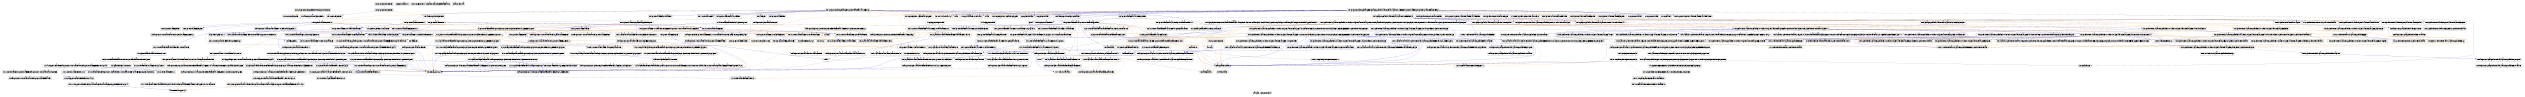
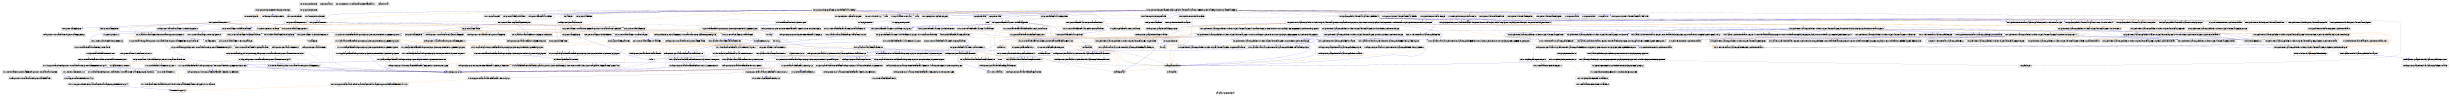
(760, 41) -> none
